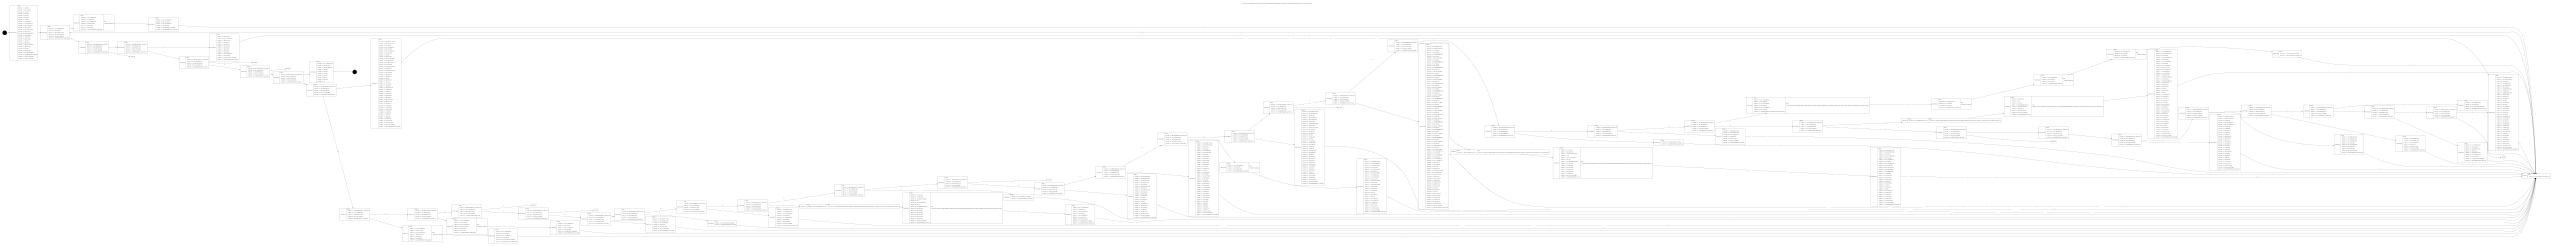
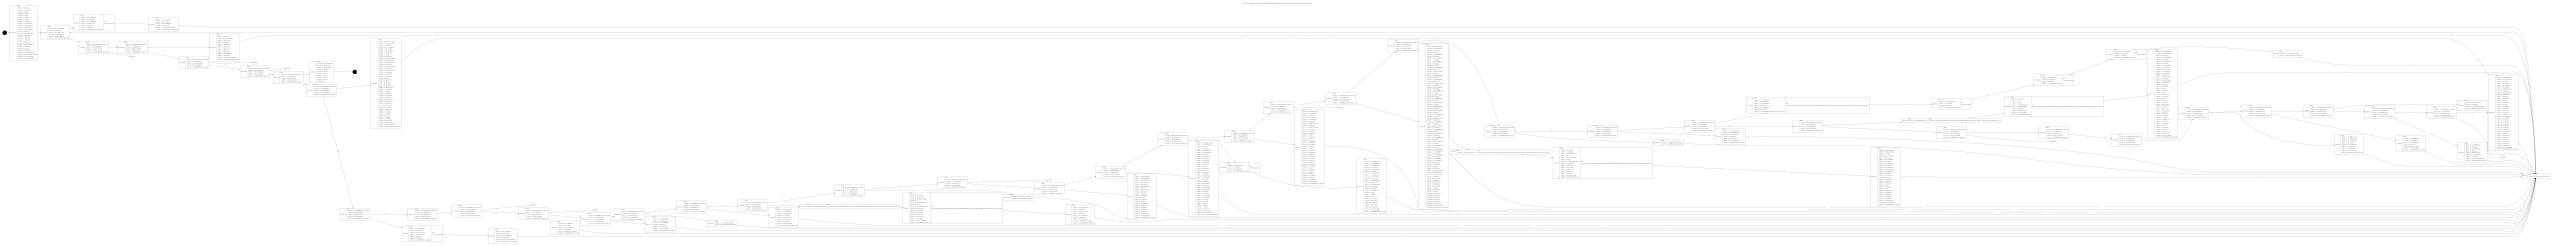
(2225, 142) -> none
(467, 226) -> none
